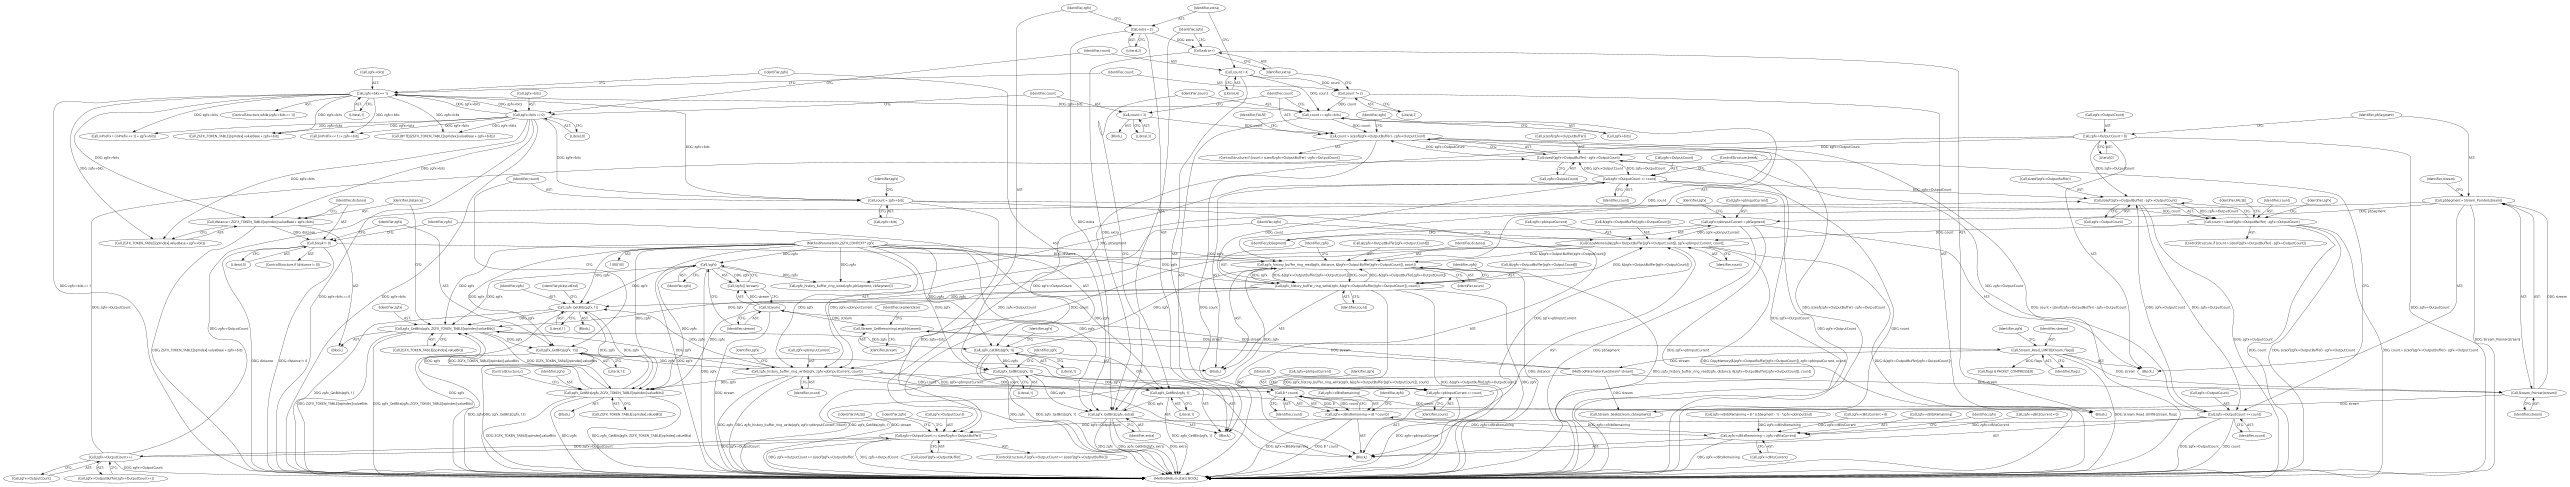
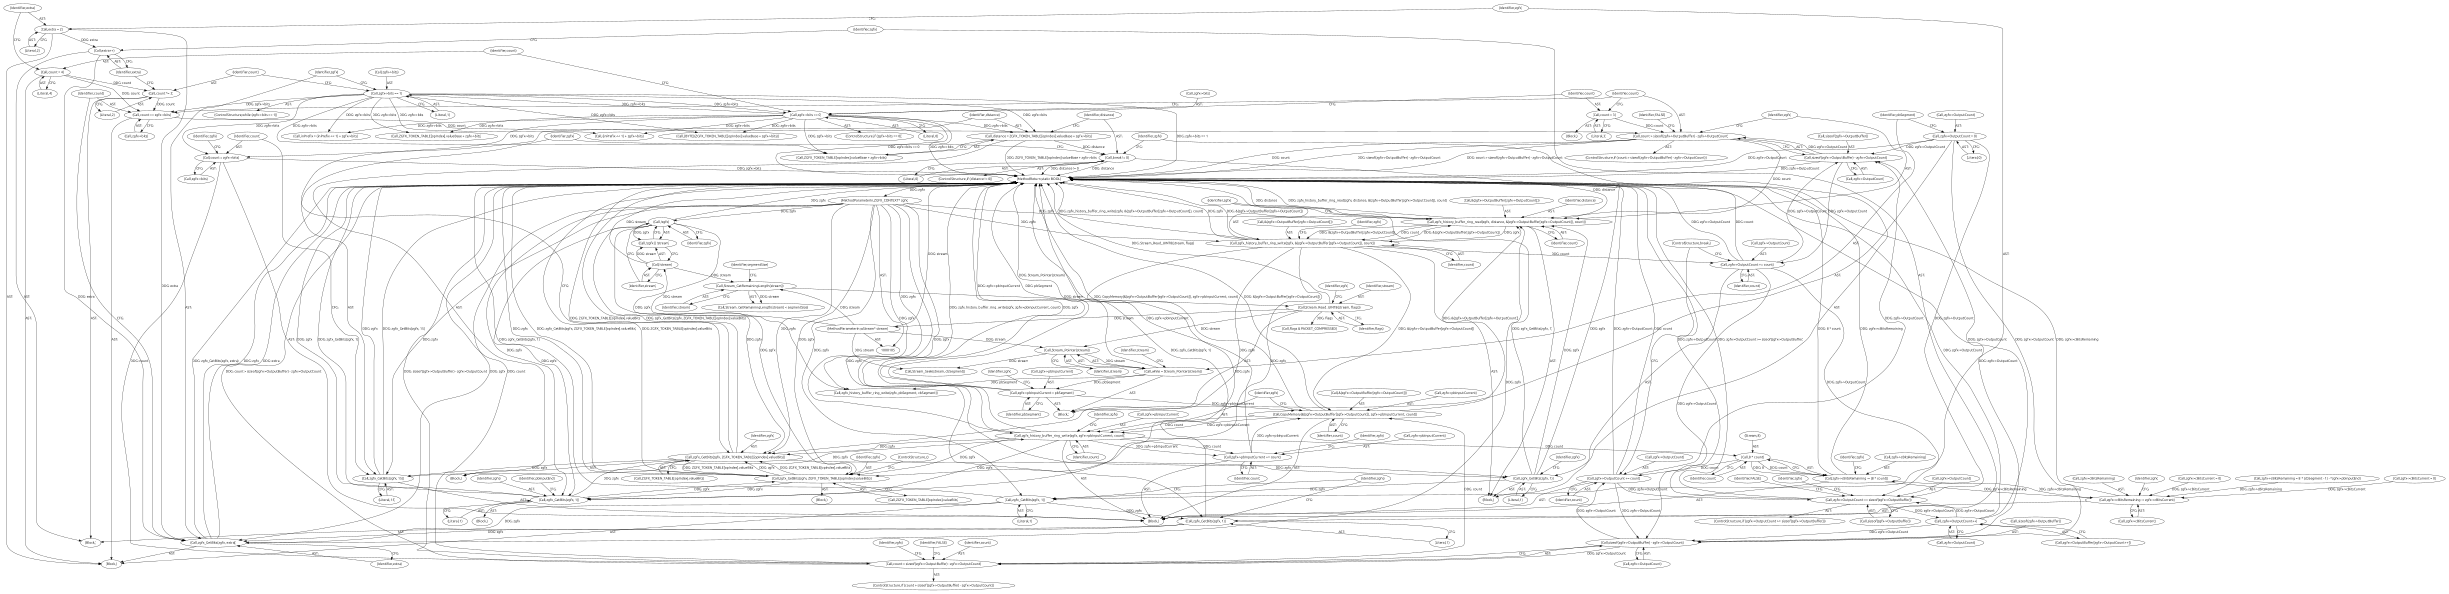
none -> (874, 136)
(2469, 201) -> (1173, 372)
none -> (763, 308)
none -> (872, 339)
(714, 468) -> (951, 184)
